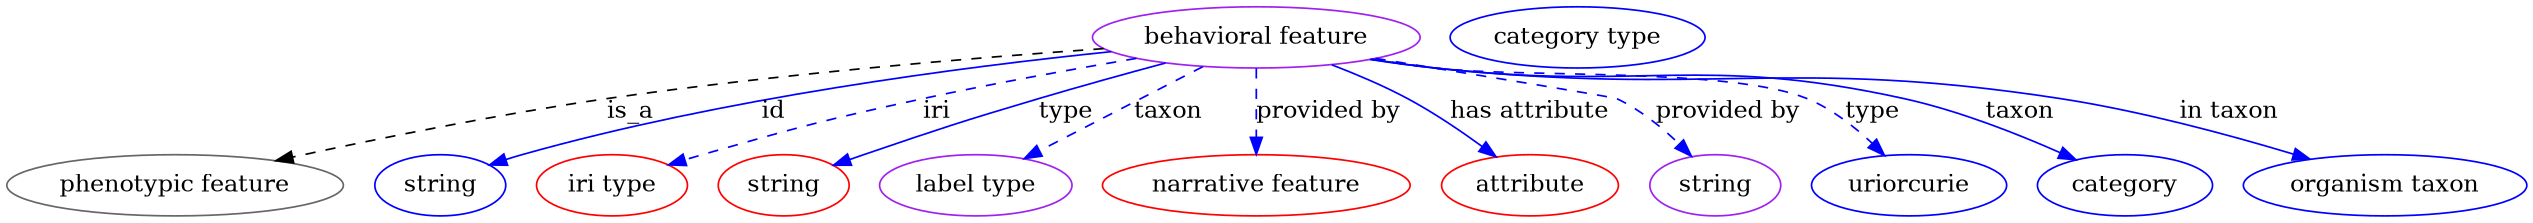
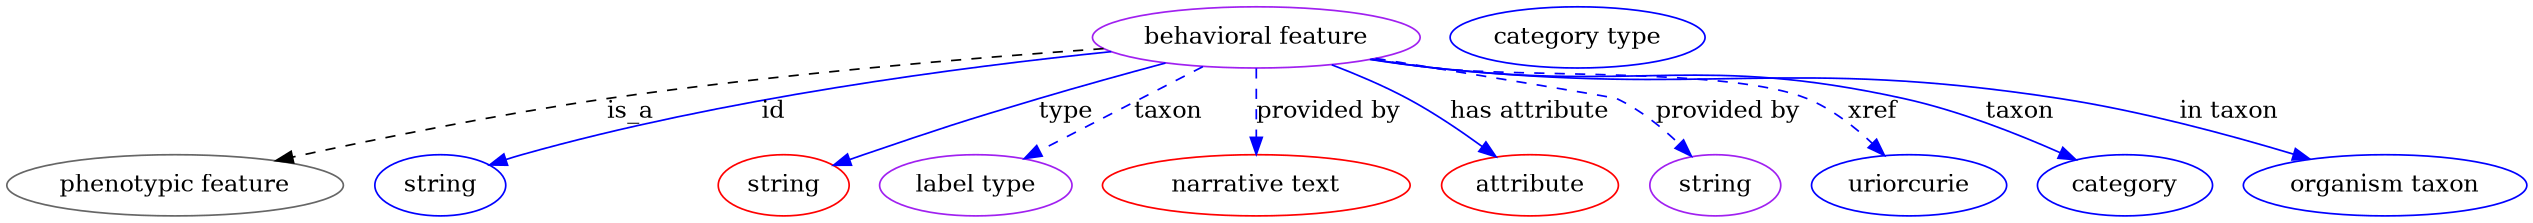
(1873, 111) -> (1873, 111)
(612, 185) -> none
(1256, 185) -> (1256, 185)
